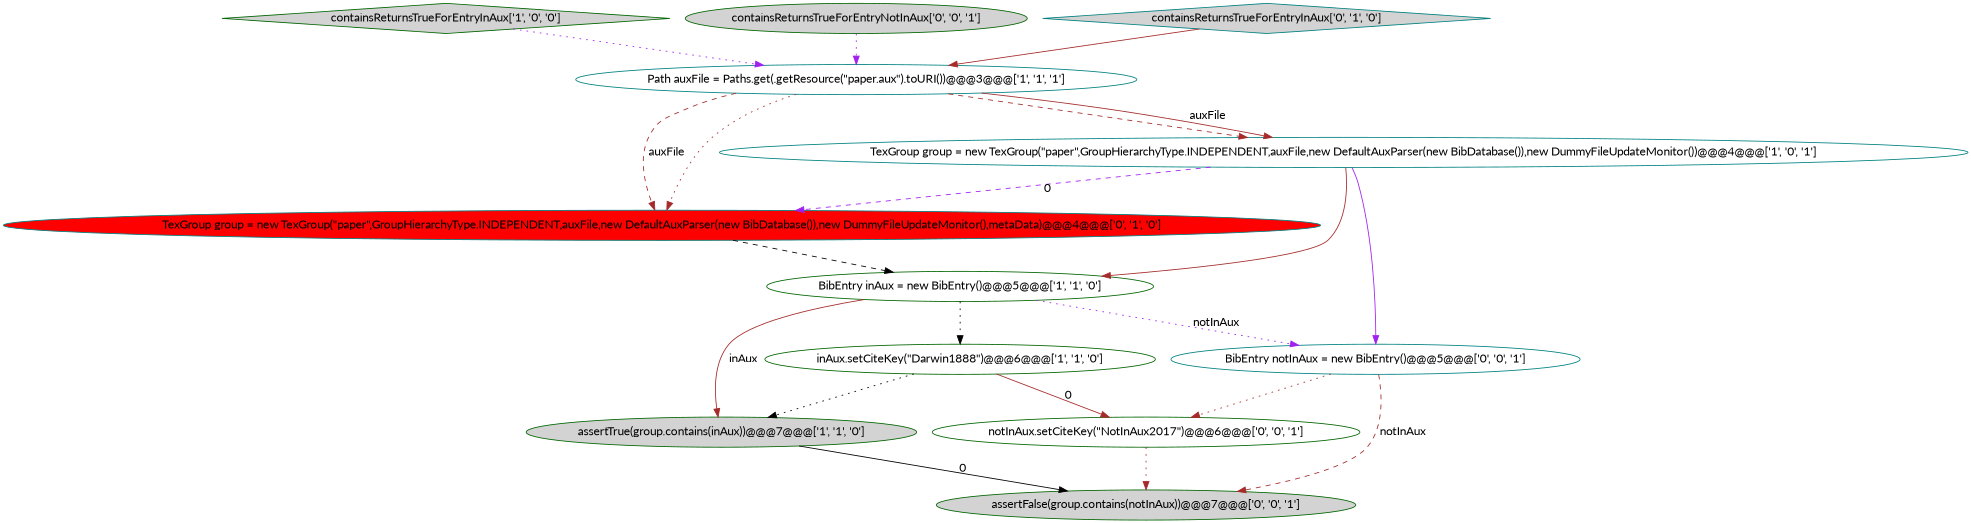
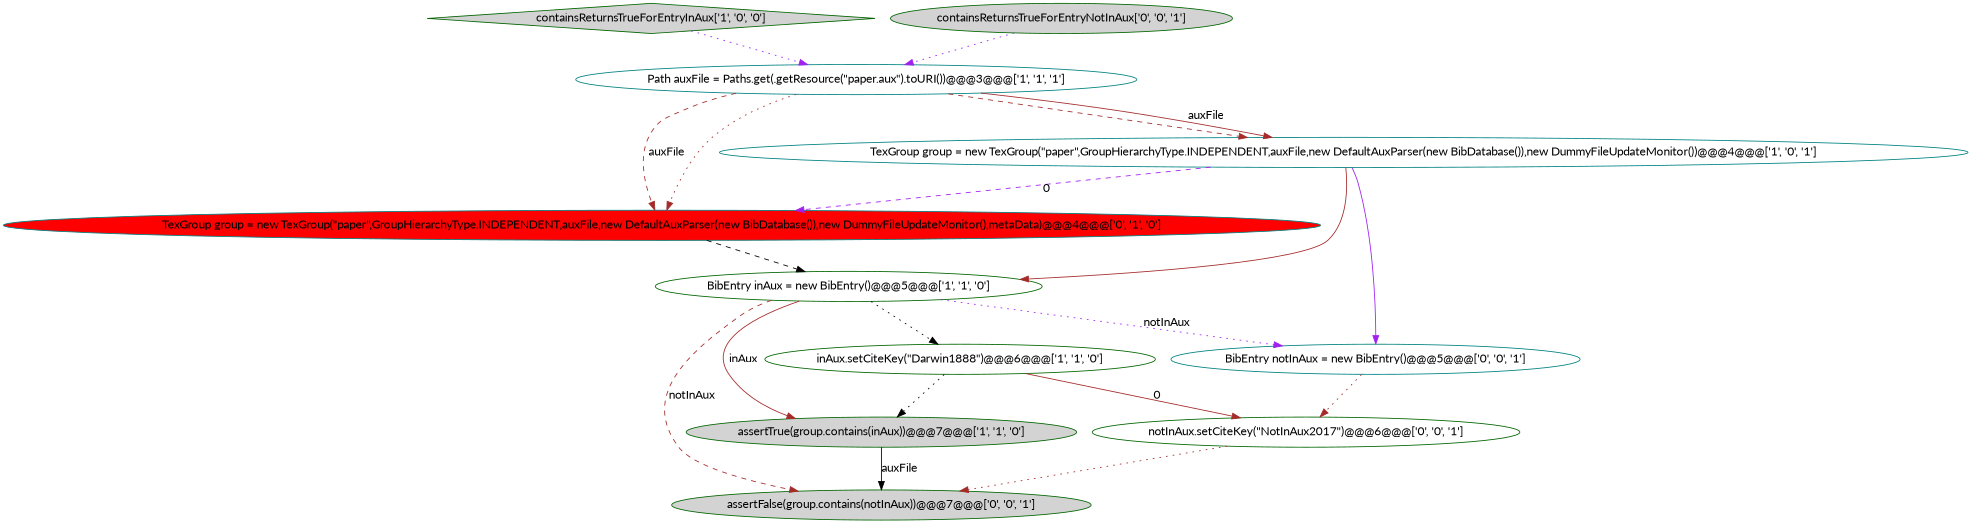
(1267, 18) -> none
(1345, 462) -> (665, 410)
(963, 469) -> (899, 469)
